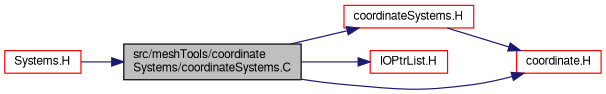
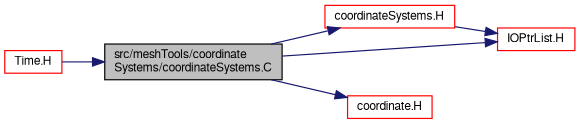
(478, 38) -> (470, 29)
(43, 62) -> (33, 62)
